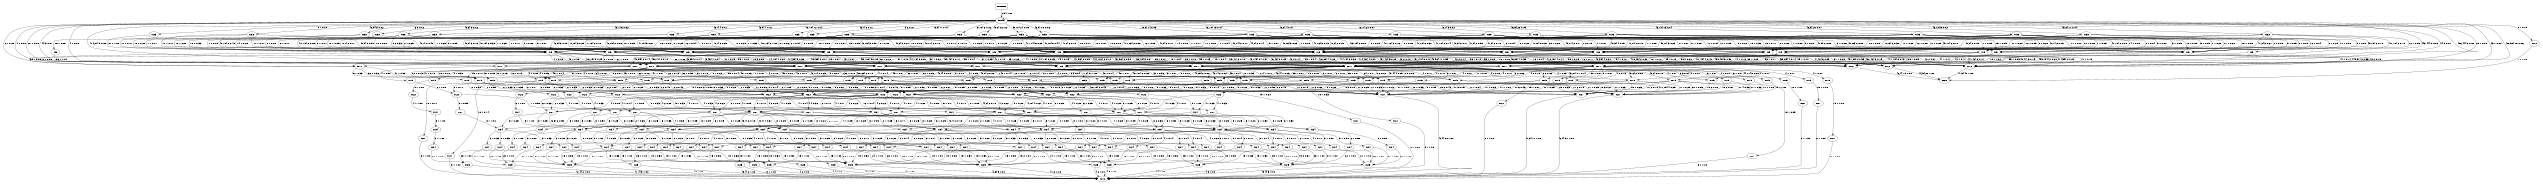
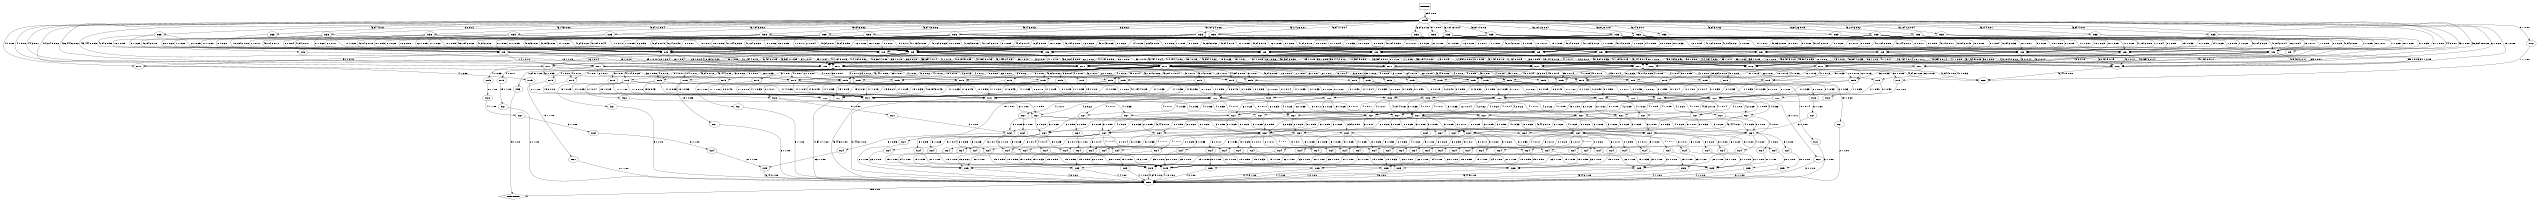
(1103, 179) -> (1149, 182)
none -> (513, 196)
